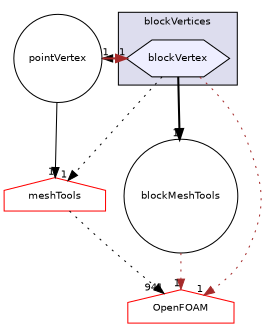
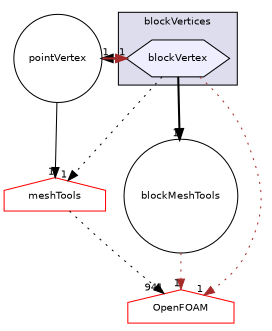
(120, 58) -> (120, 58)
